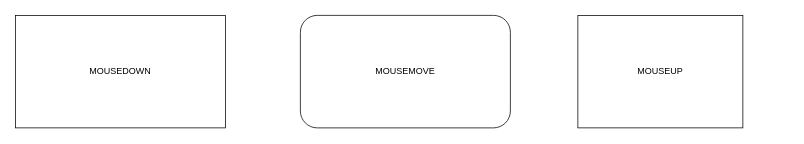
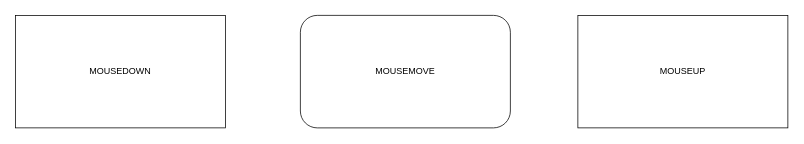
(660, 72) -> (683, 72)
